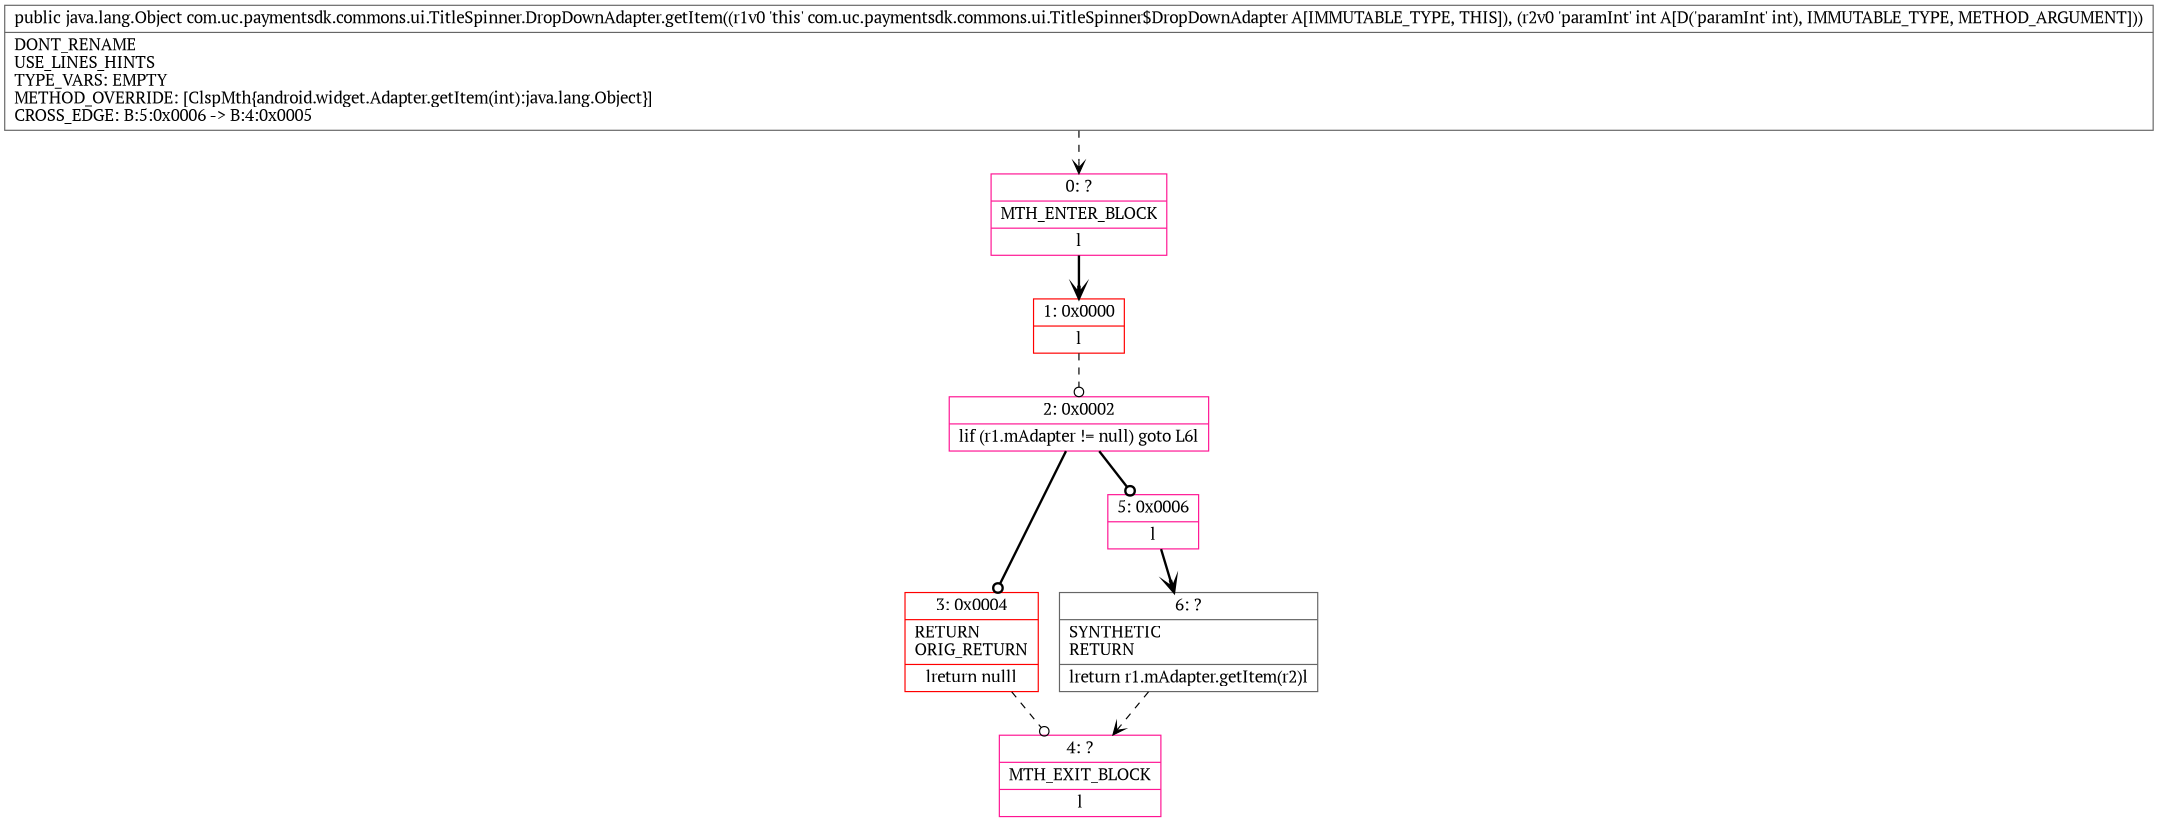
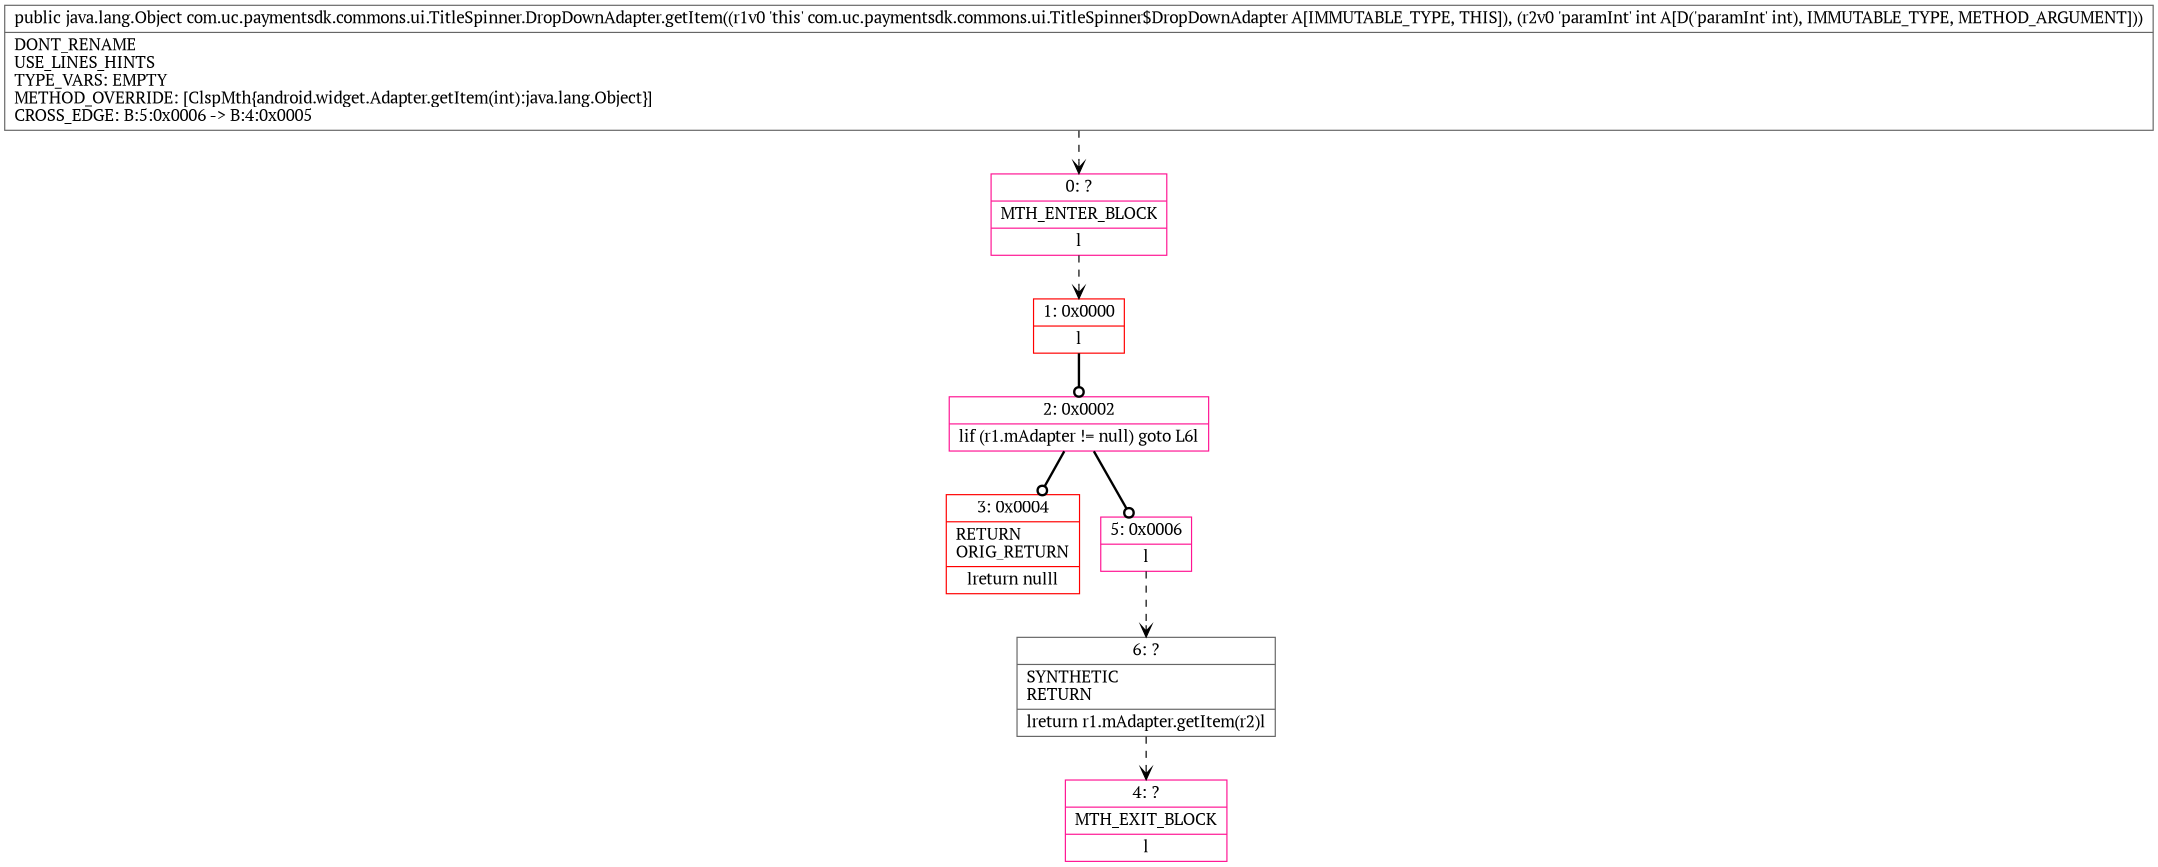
(1079, 271) -> (1079, 271)
(1079, 370) -> (1079, 370)
(1166, 565) -> (1146, 598)
(1026, 710) -> none
